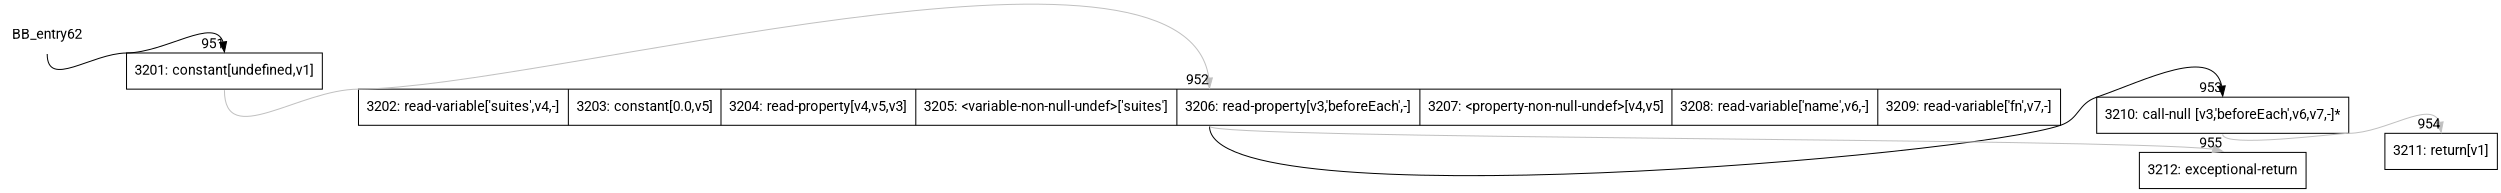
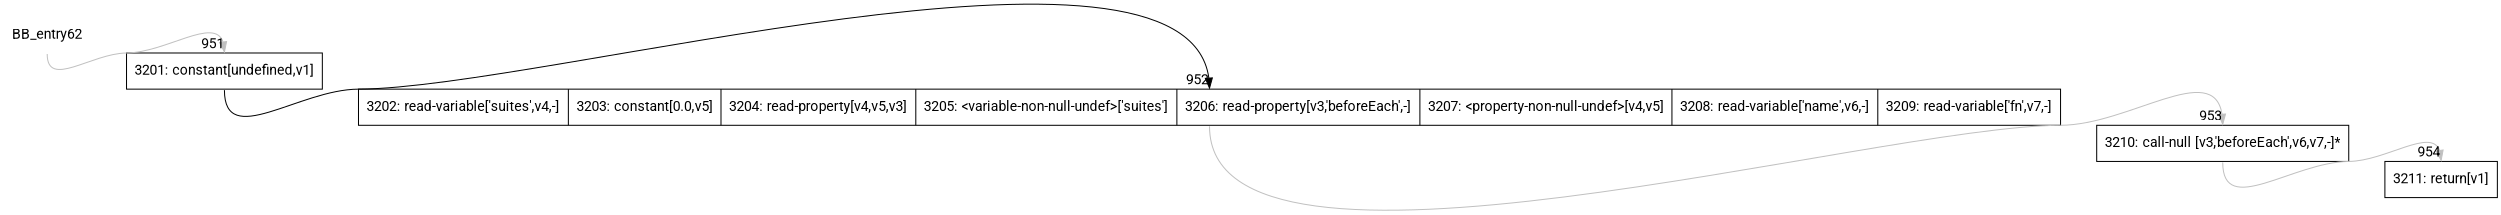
(719, 37) -> (719, 37)
(132, 52) -> (132, 52)
(1723, 166) -> (1706, 176)
(2223, 170) -> none
